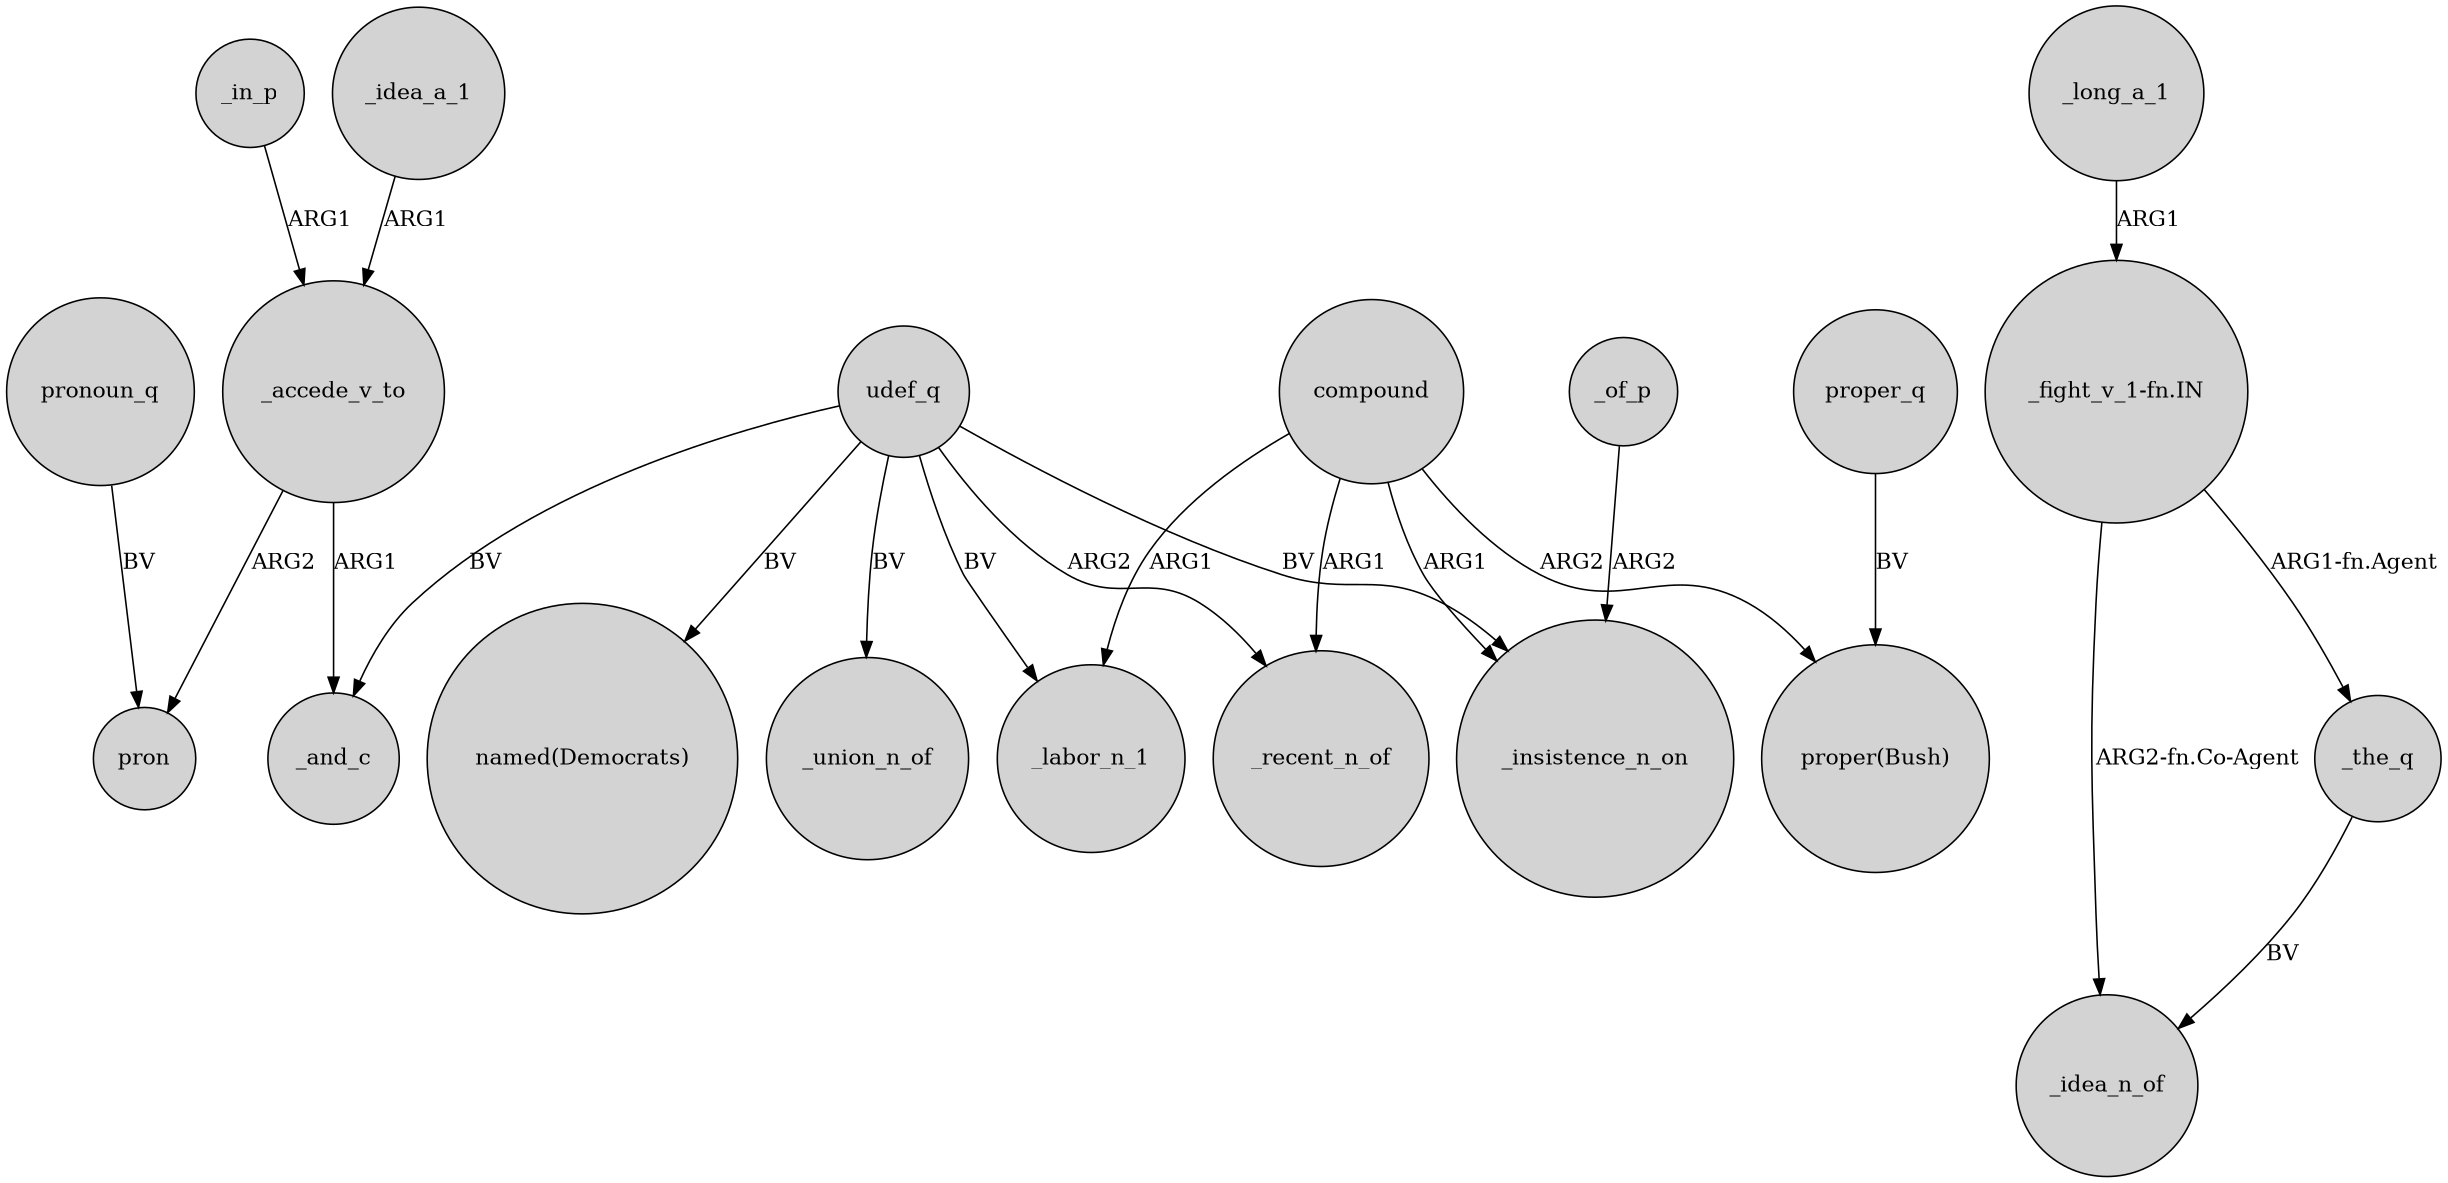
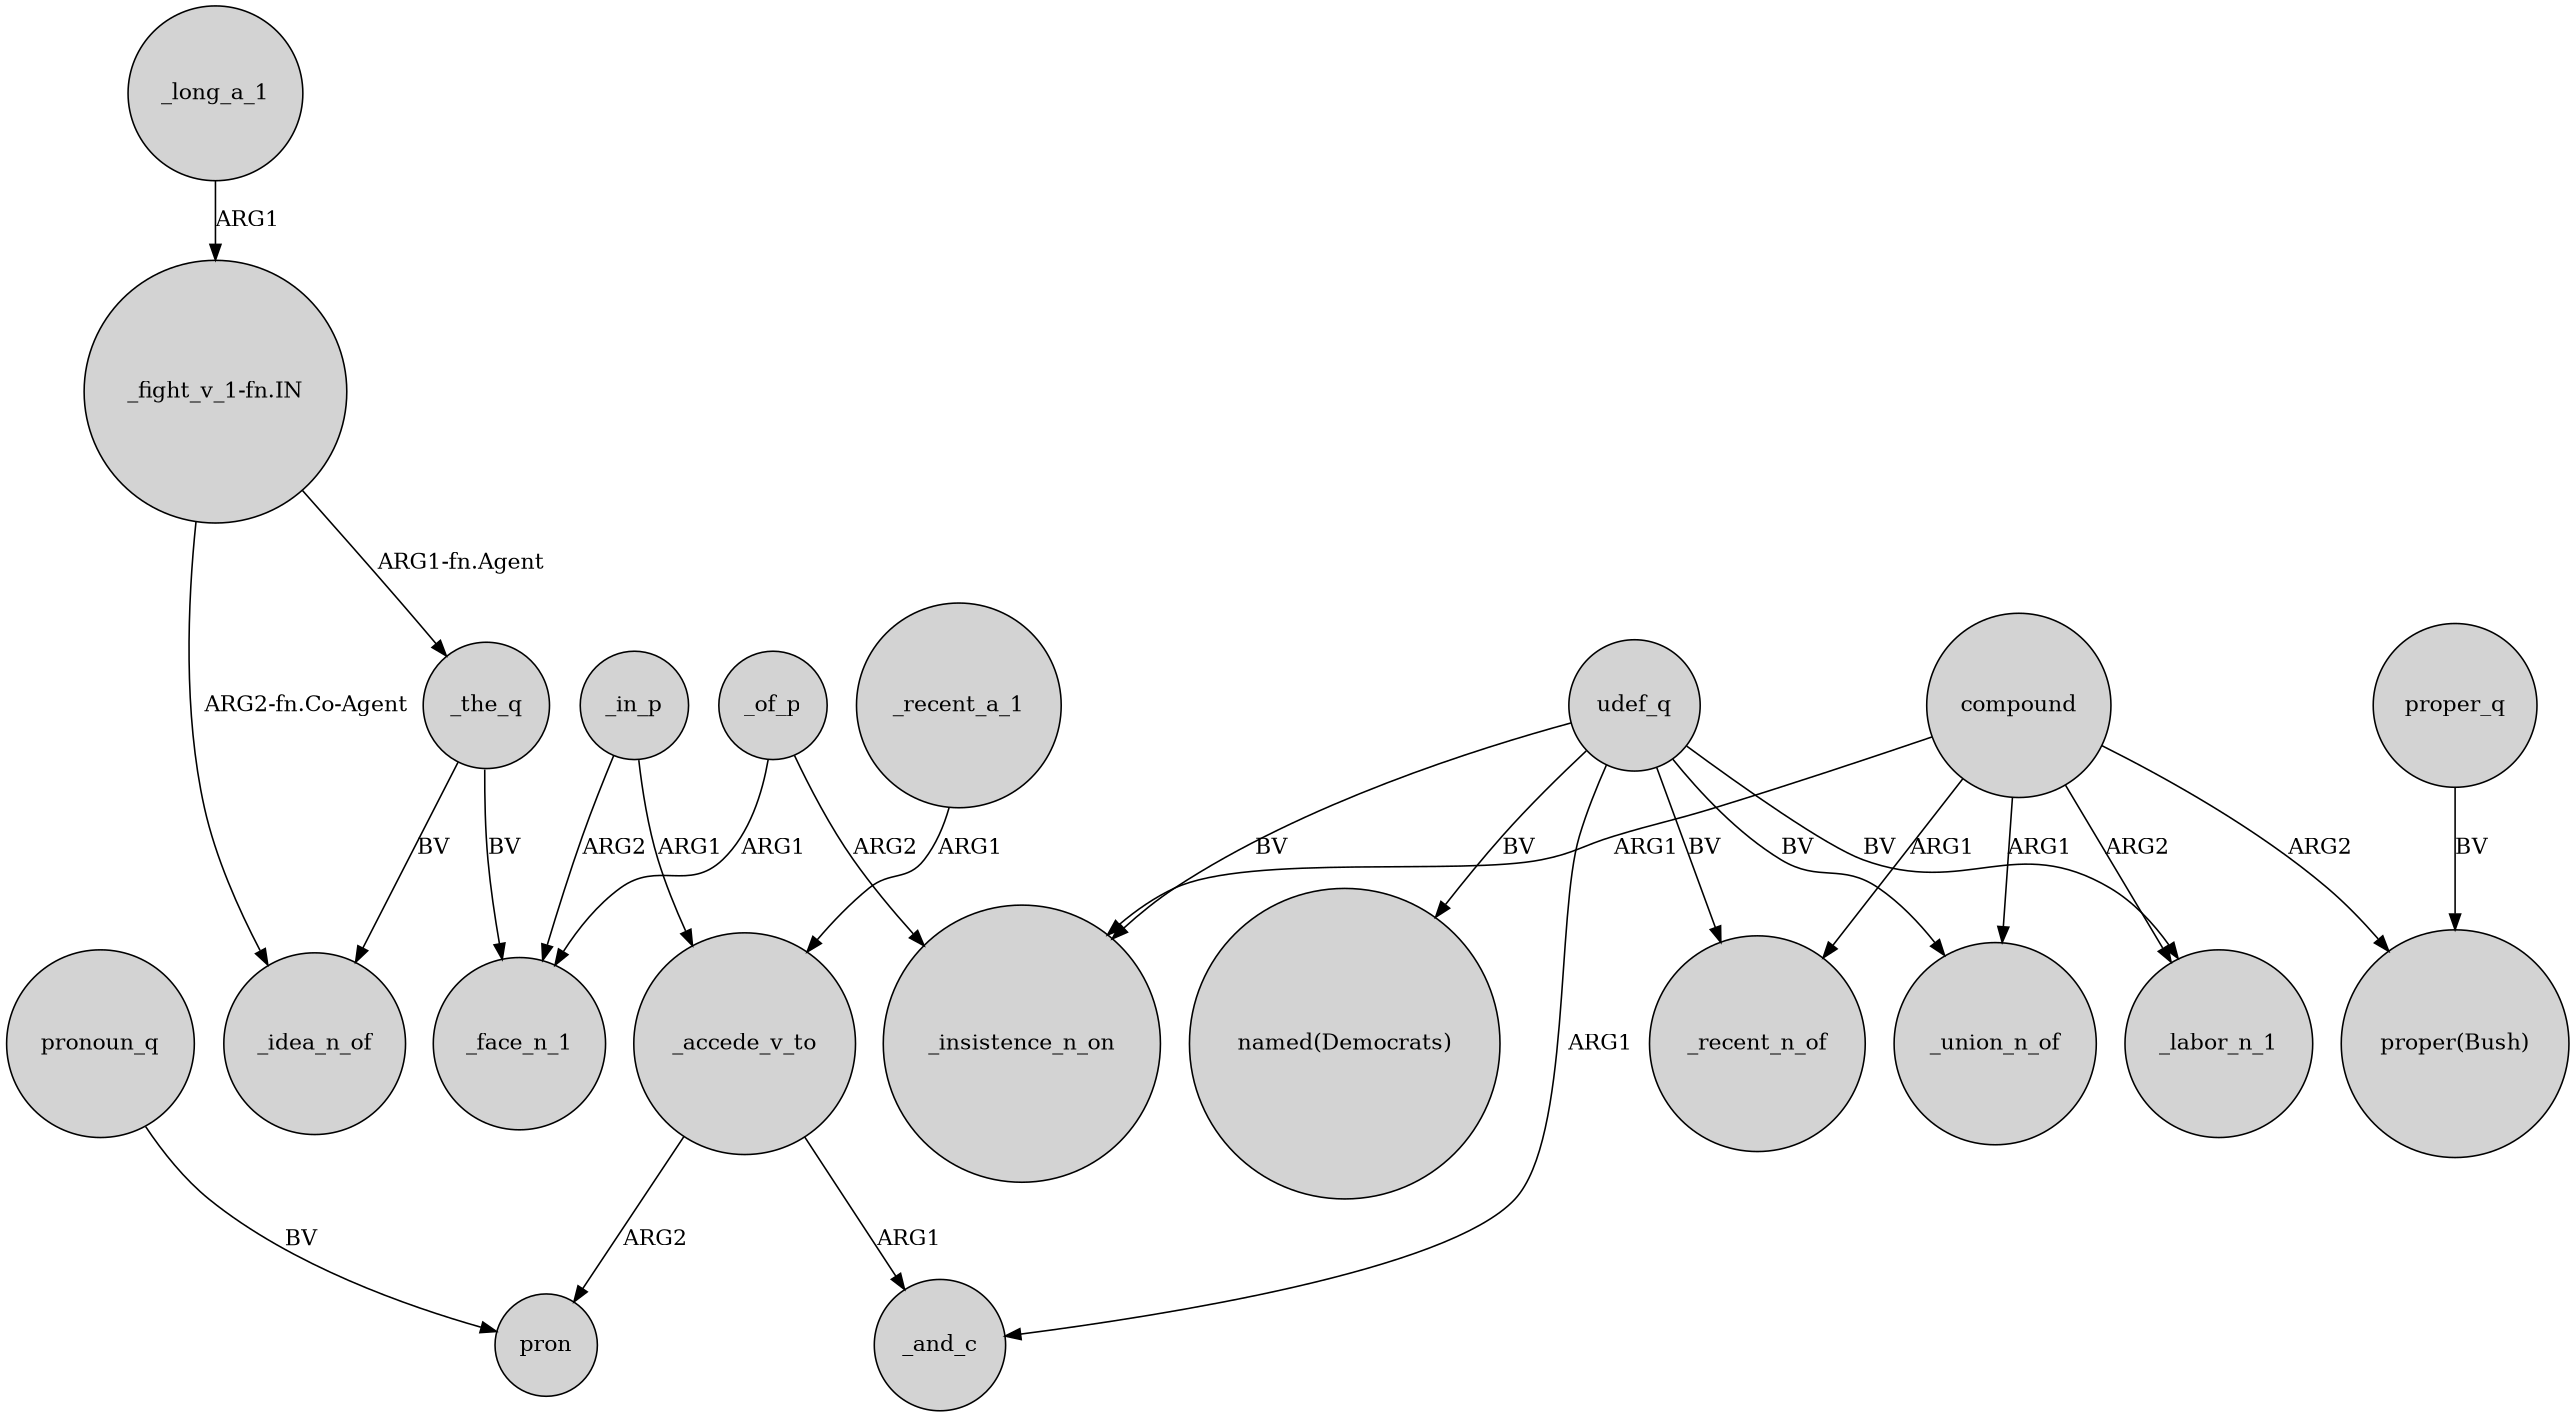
(419, 93) -> (959, 705)
(486, 563) -> (1601, 1044)
(1100, 563) -> (1705, 848)
(1182, 563) -> (2138, 848)
none -> (2008, 856)
none -> (519, 1044)
